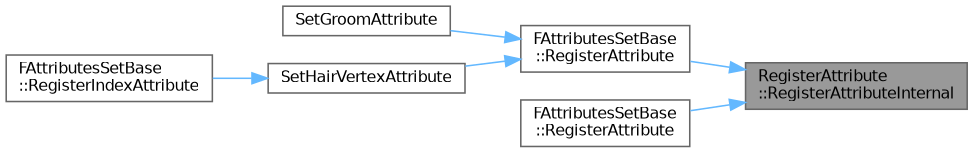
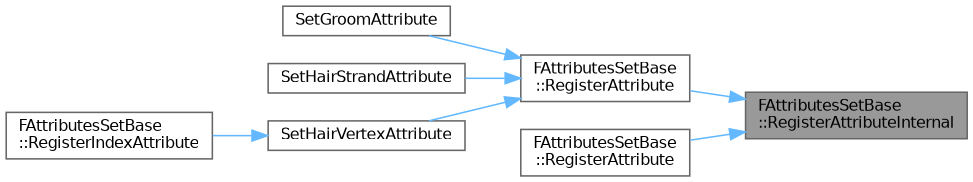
none -> (367, 78)
(856, 86) -> (856, 115)
